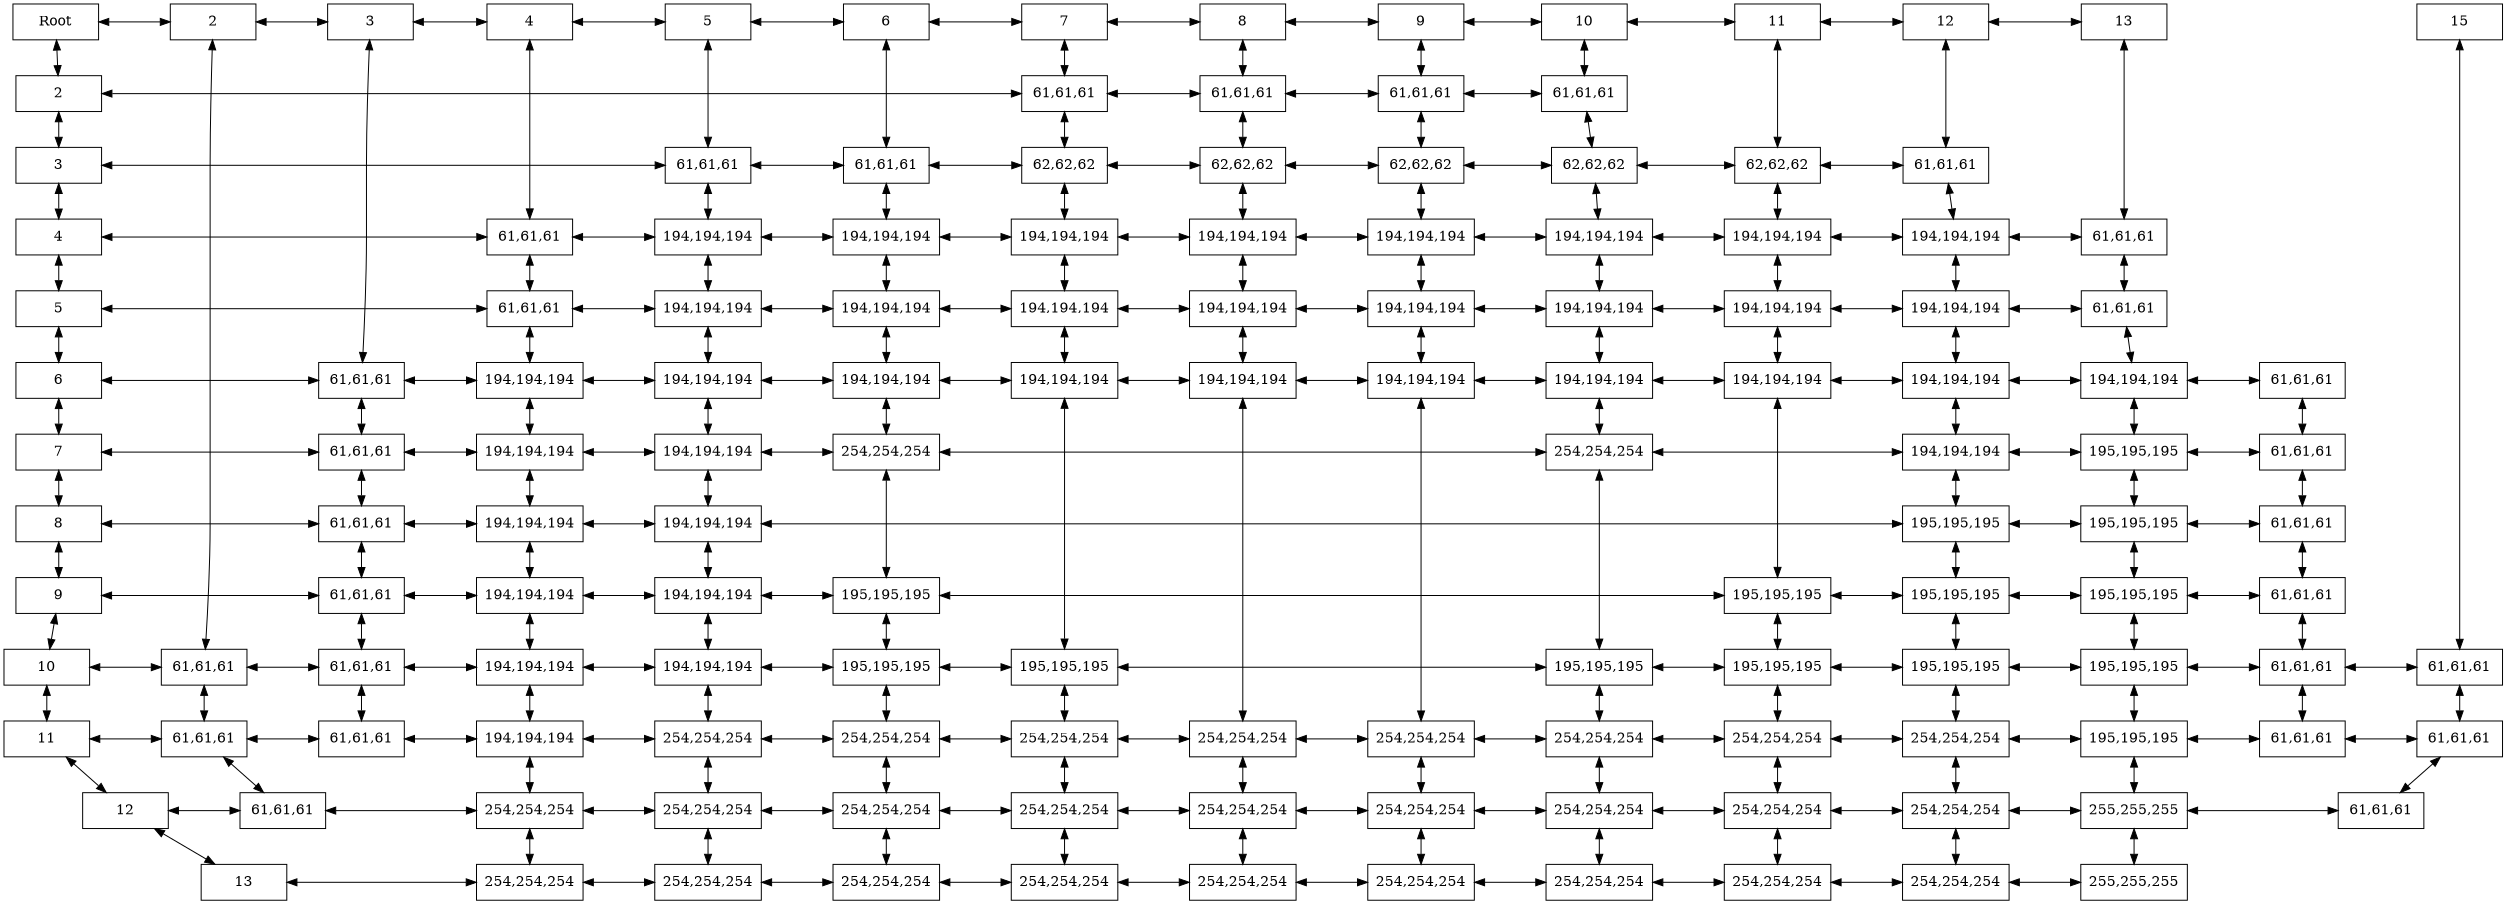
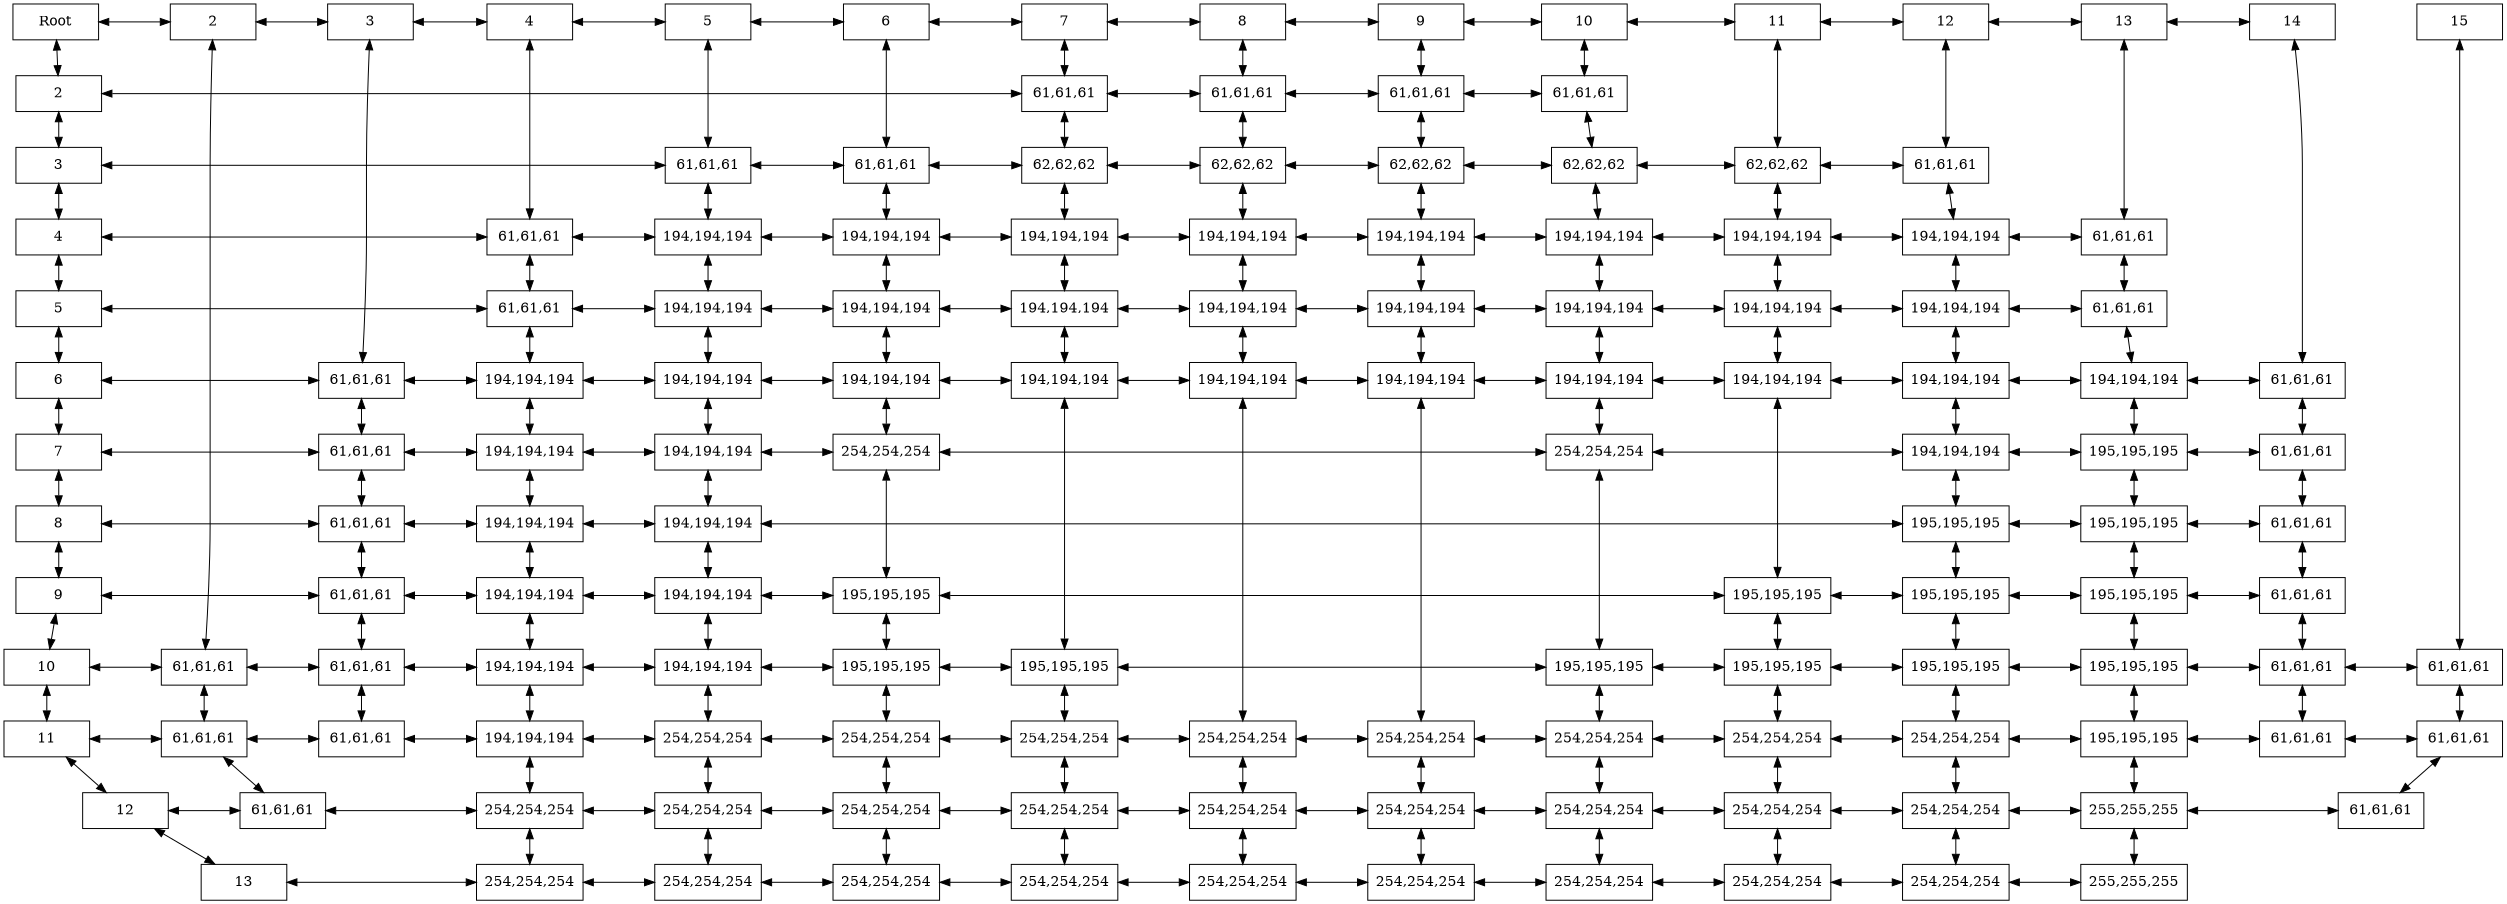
none -> (2292, 22)
